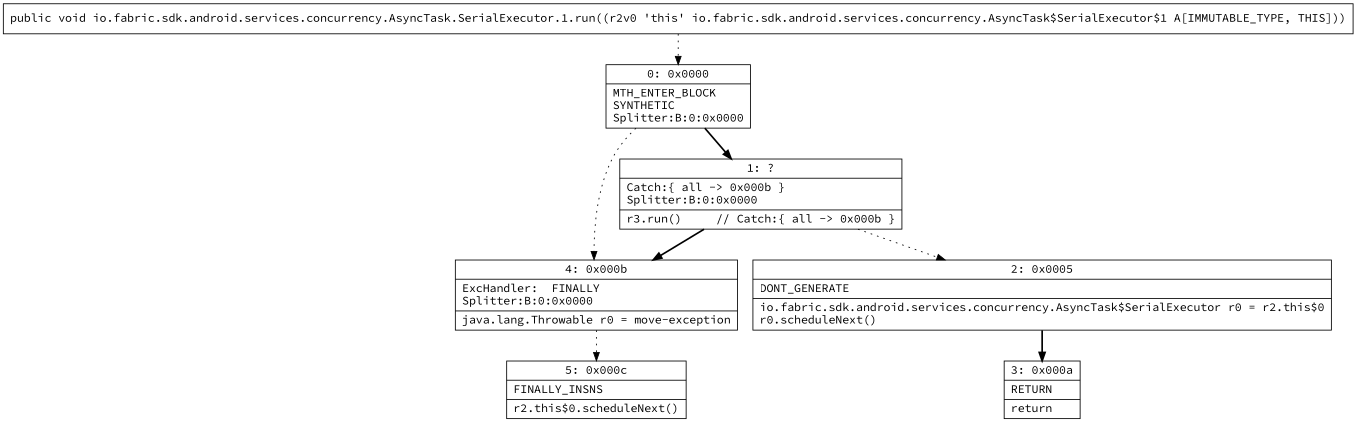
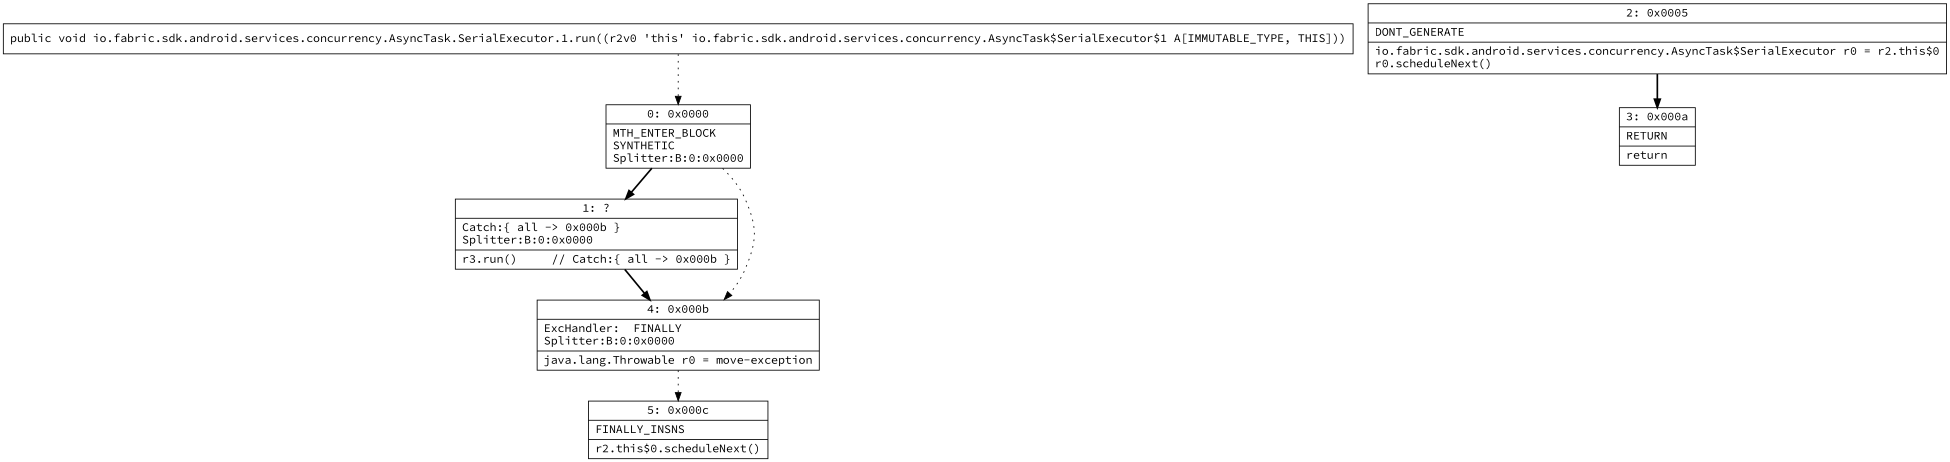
(898, 243) -> none
